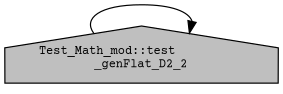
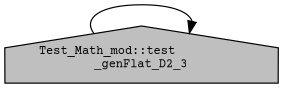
(142, 58) -> (142, 58)
